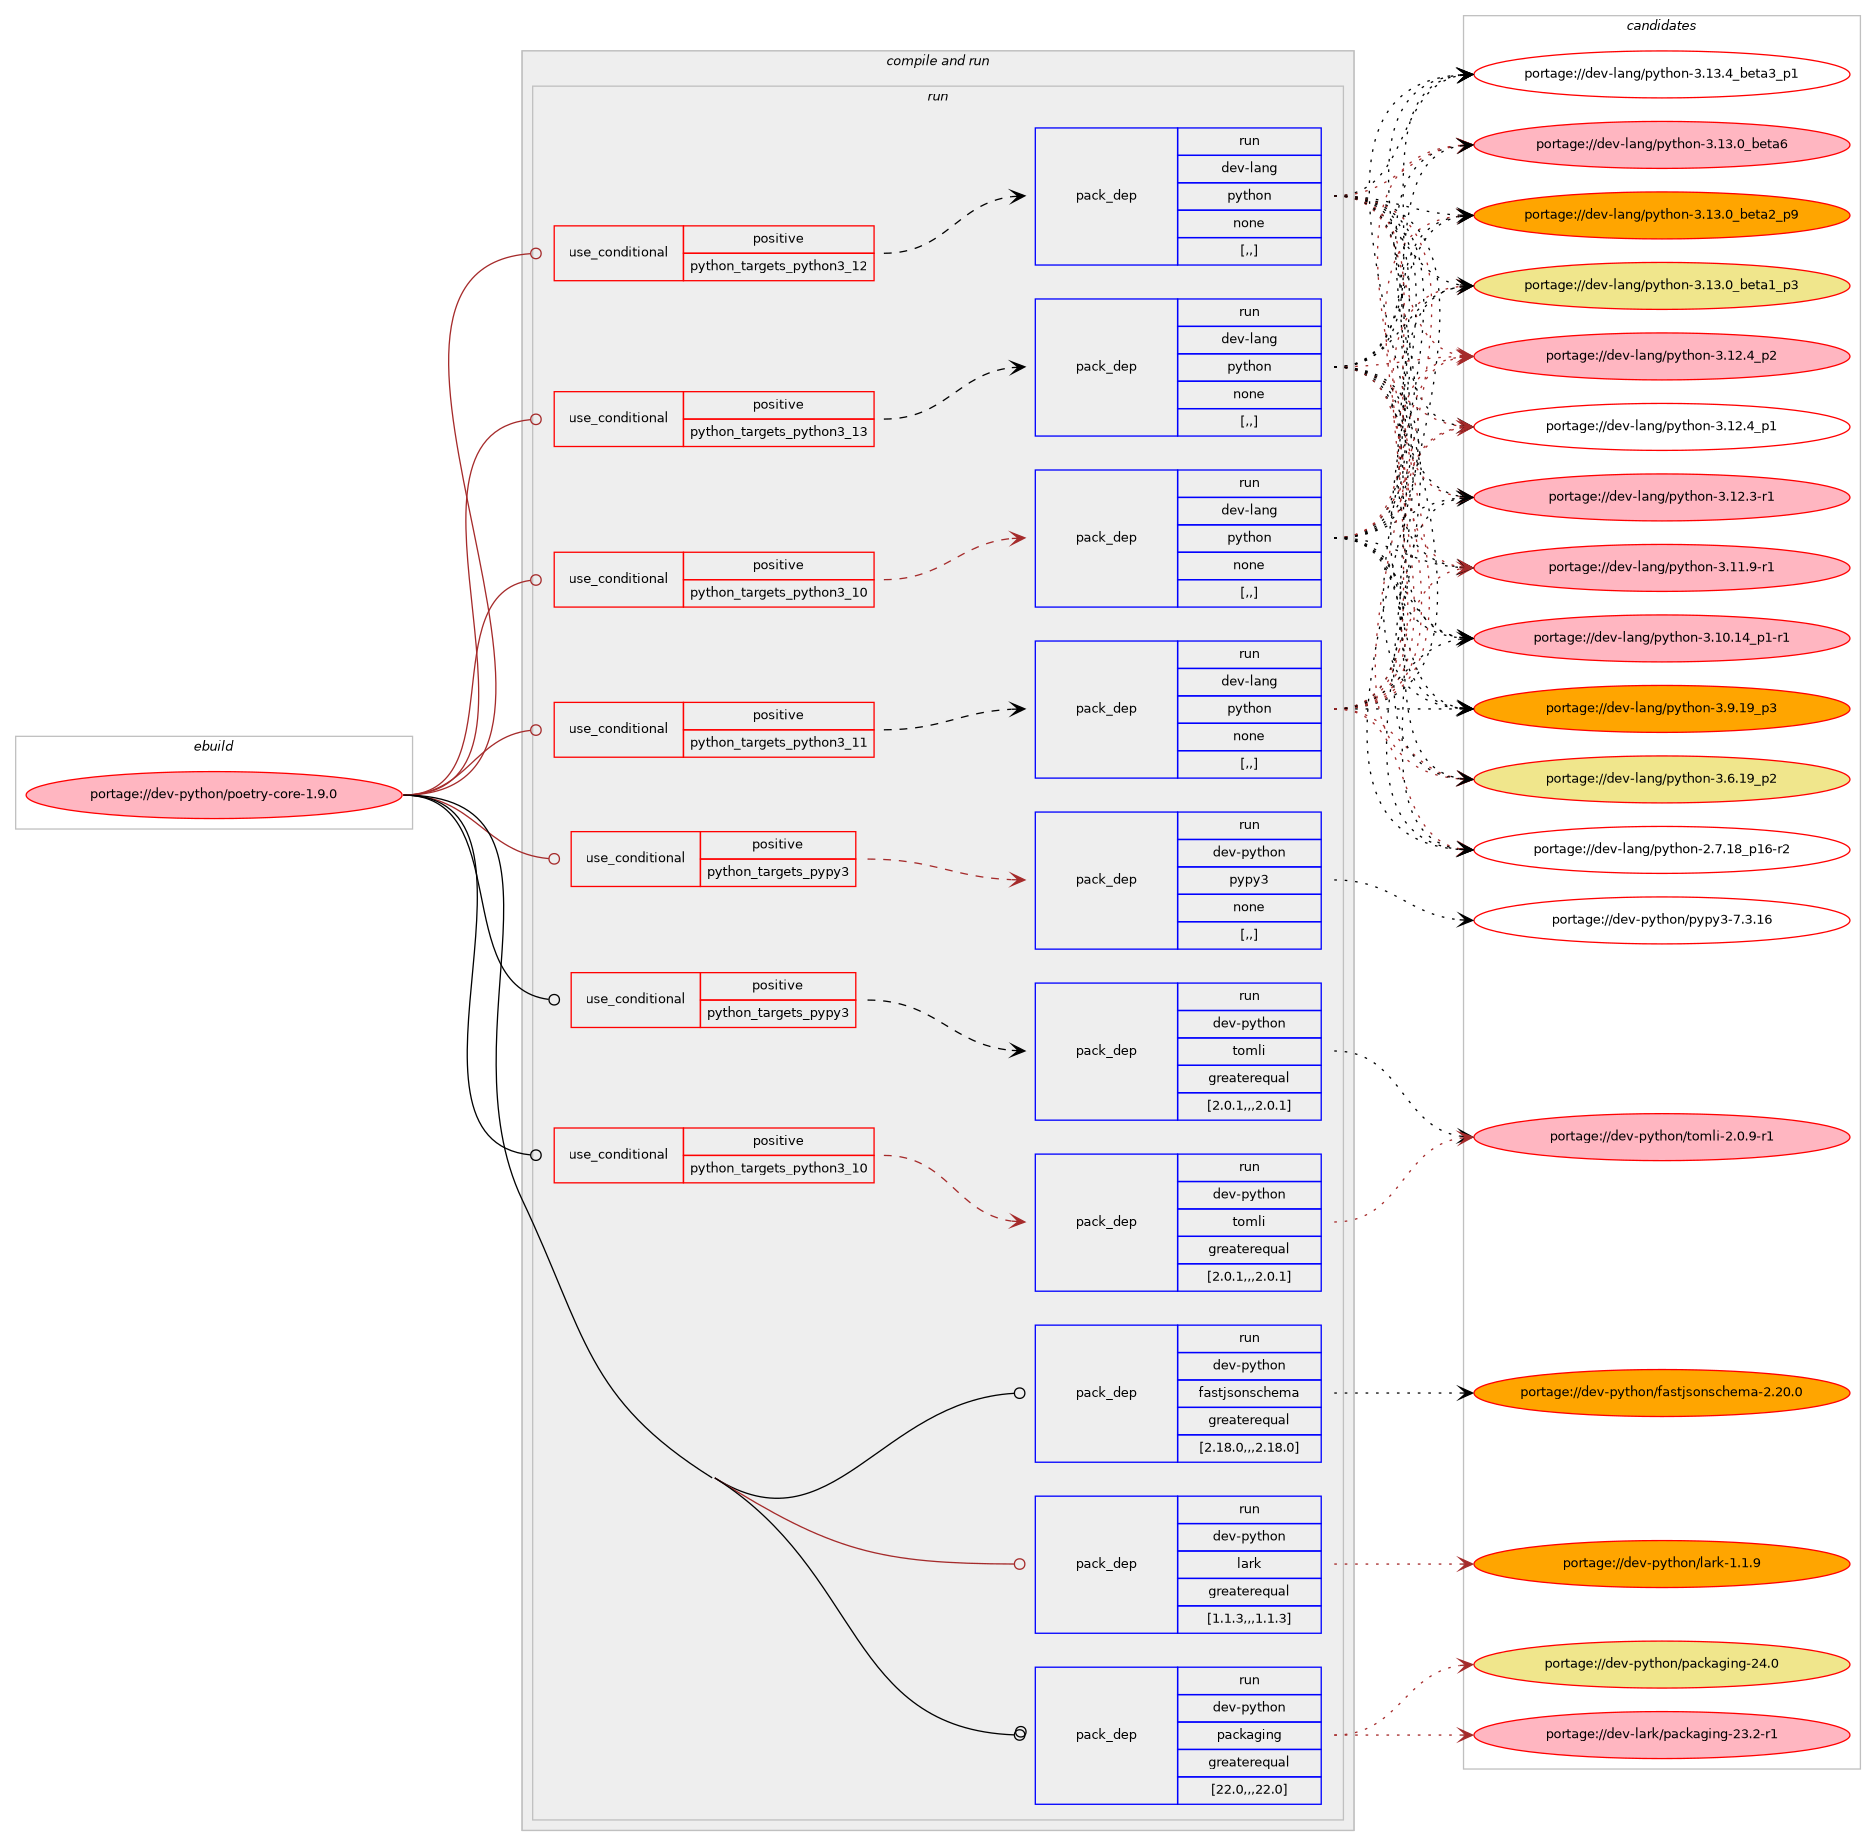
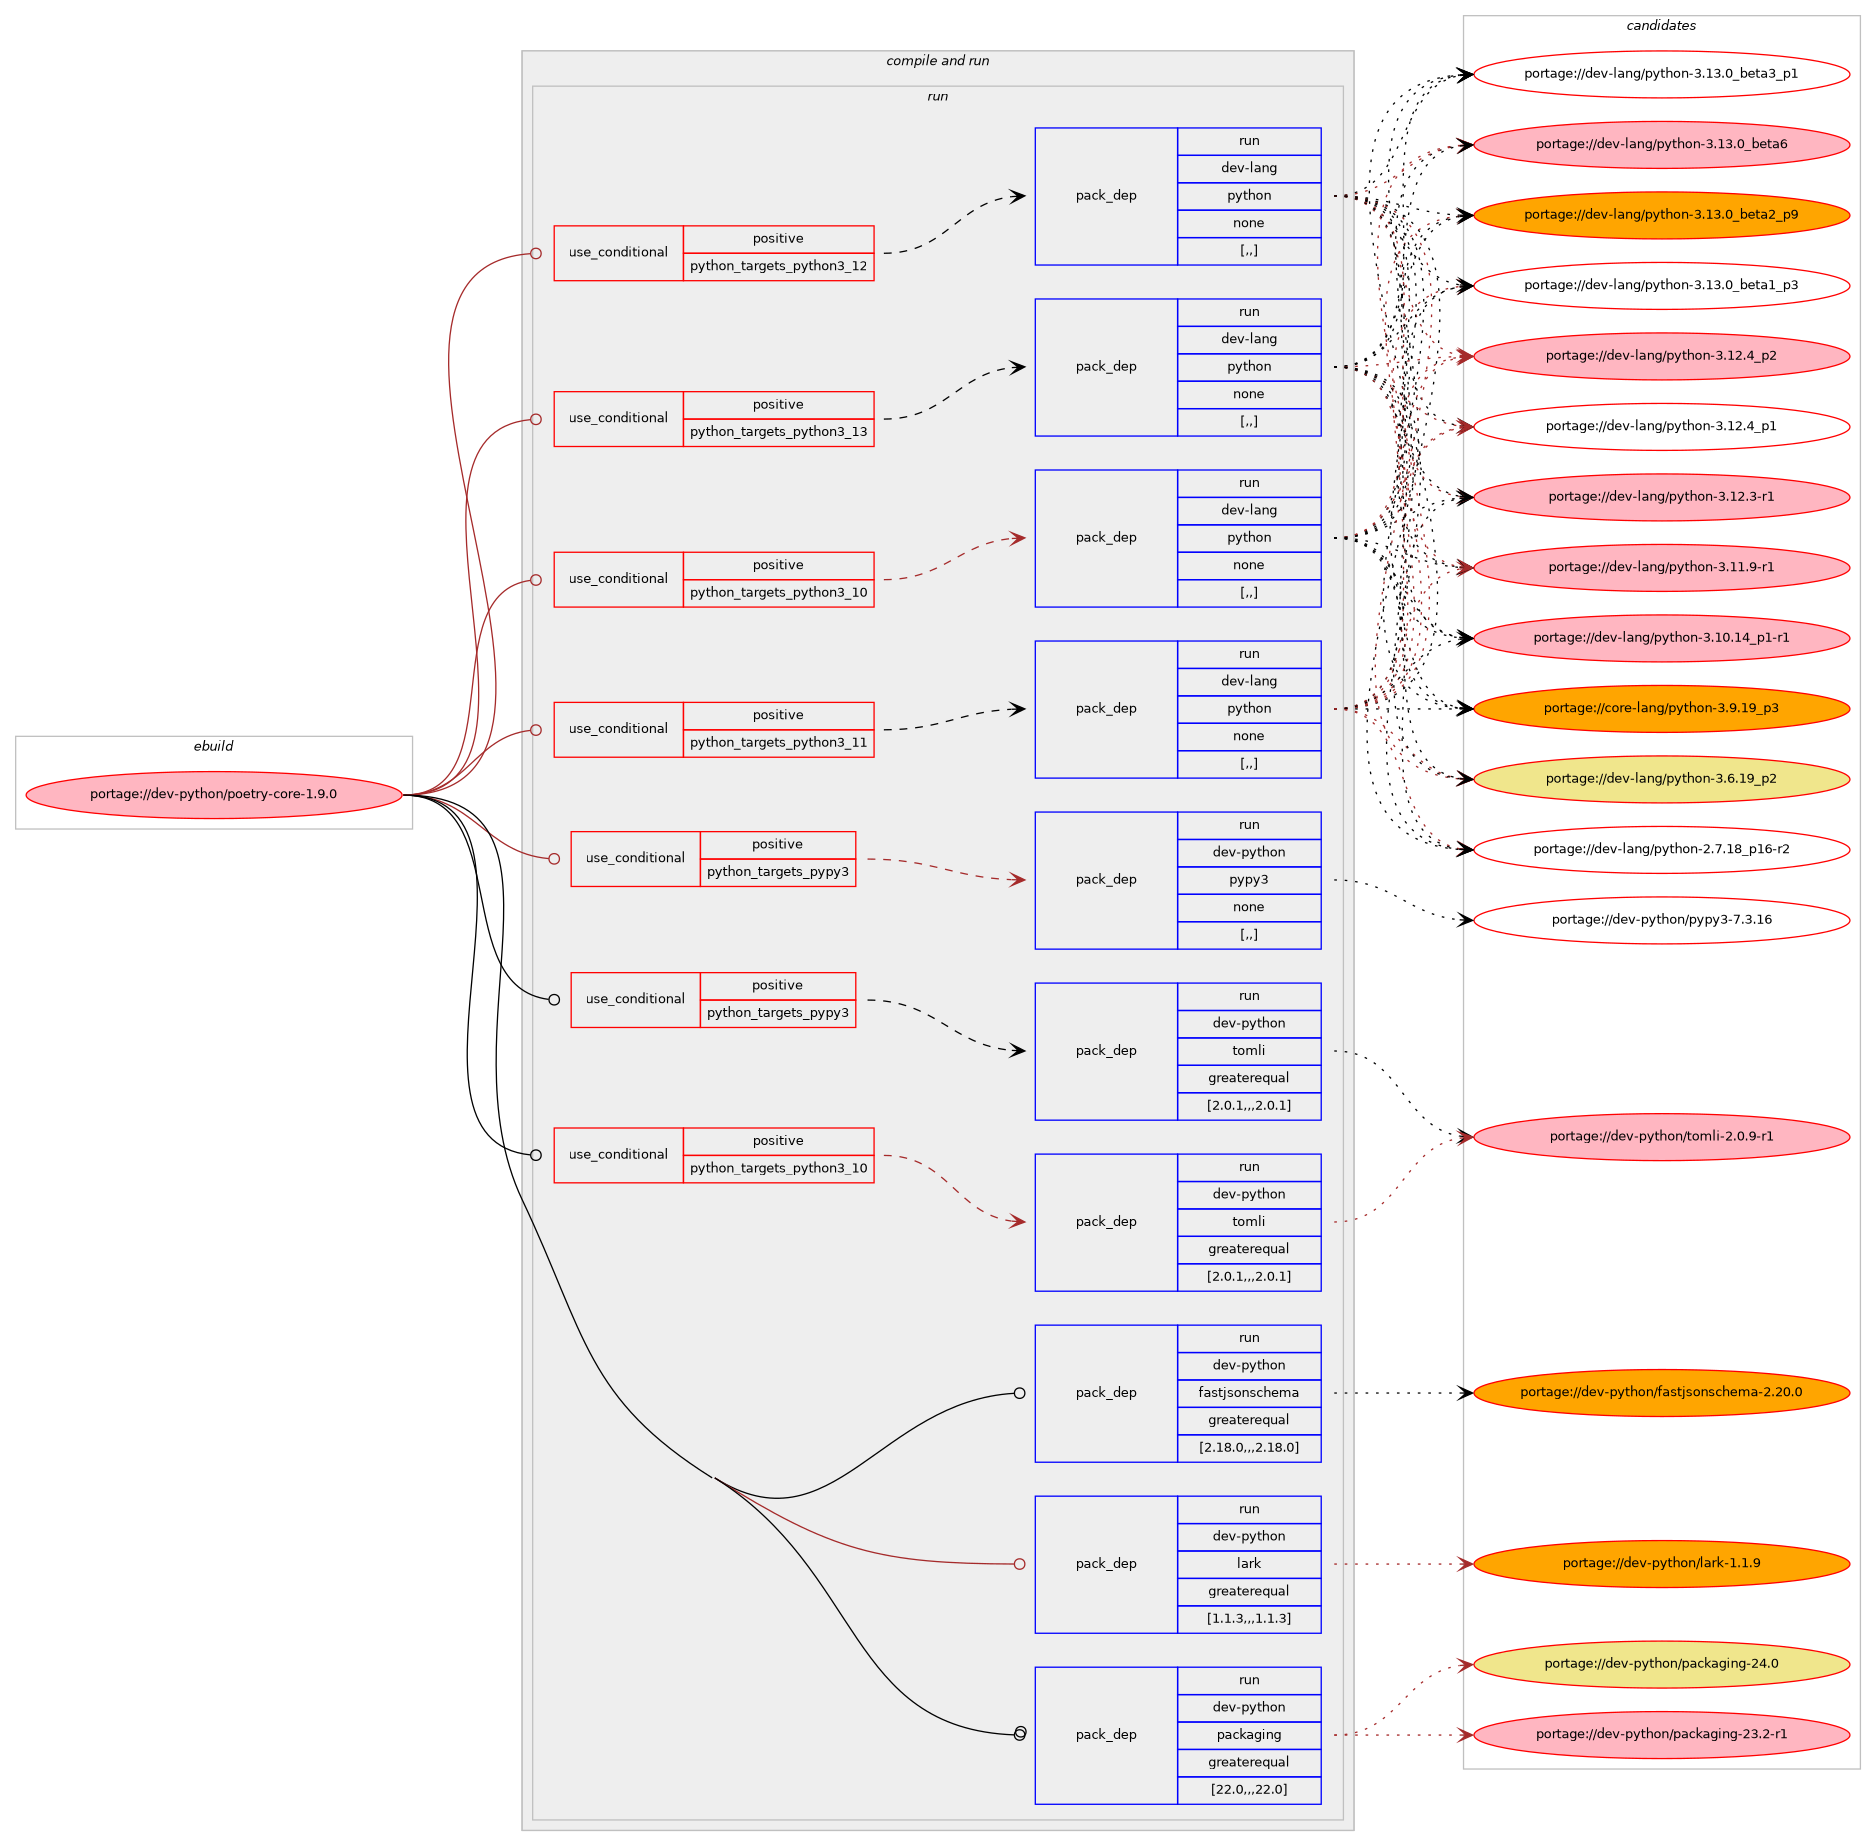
(1662, 74) -> (1662, 74)
(1662, 286) -> (1662, 286)
(1662, 709) -> (1662, 709)
(1662, 1735) -> (1662, 1735)
